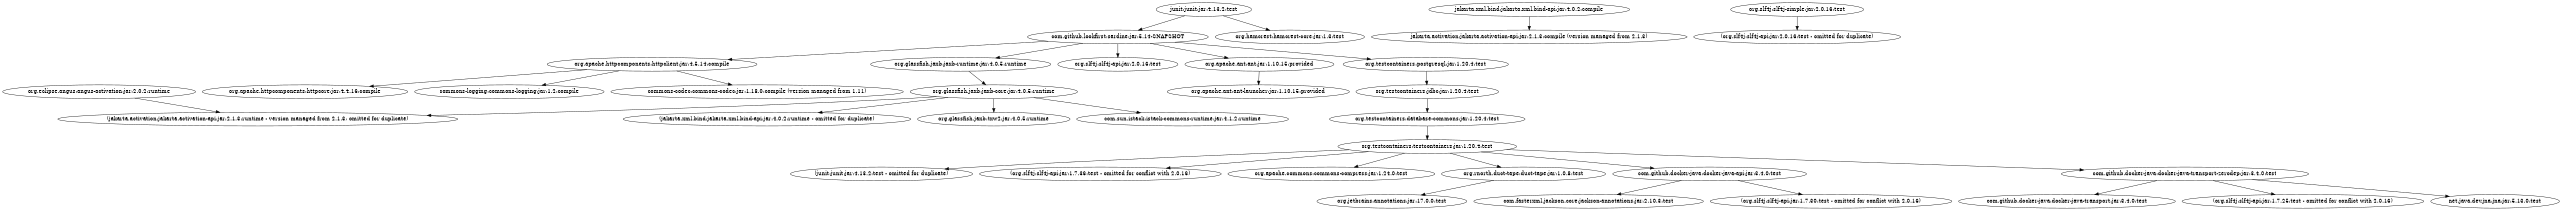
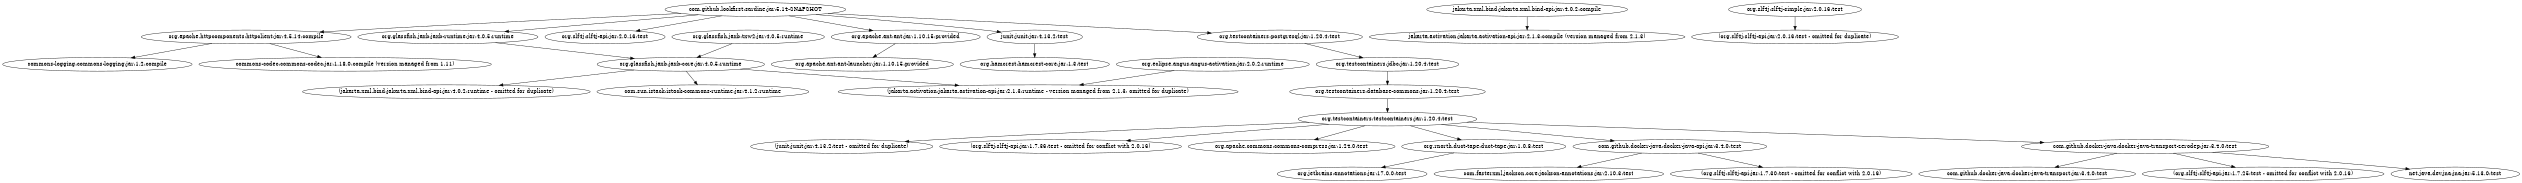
(1163, 22) -> (906, 22)
(305, 92) -> none
(994, 104) -> (716, 50)
